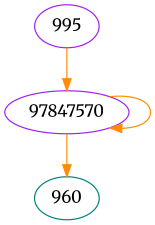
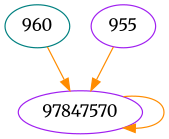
(67, 26) -> (123, 26)
(67, 149) -> (56, 63)
